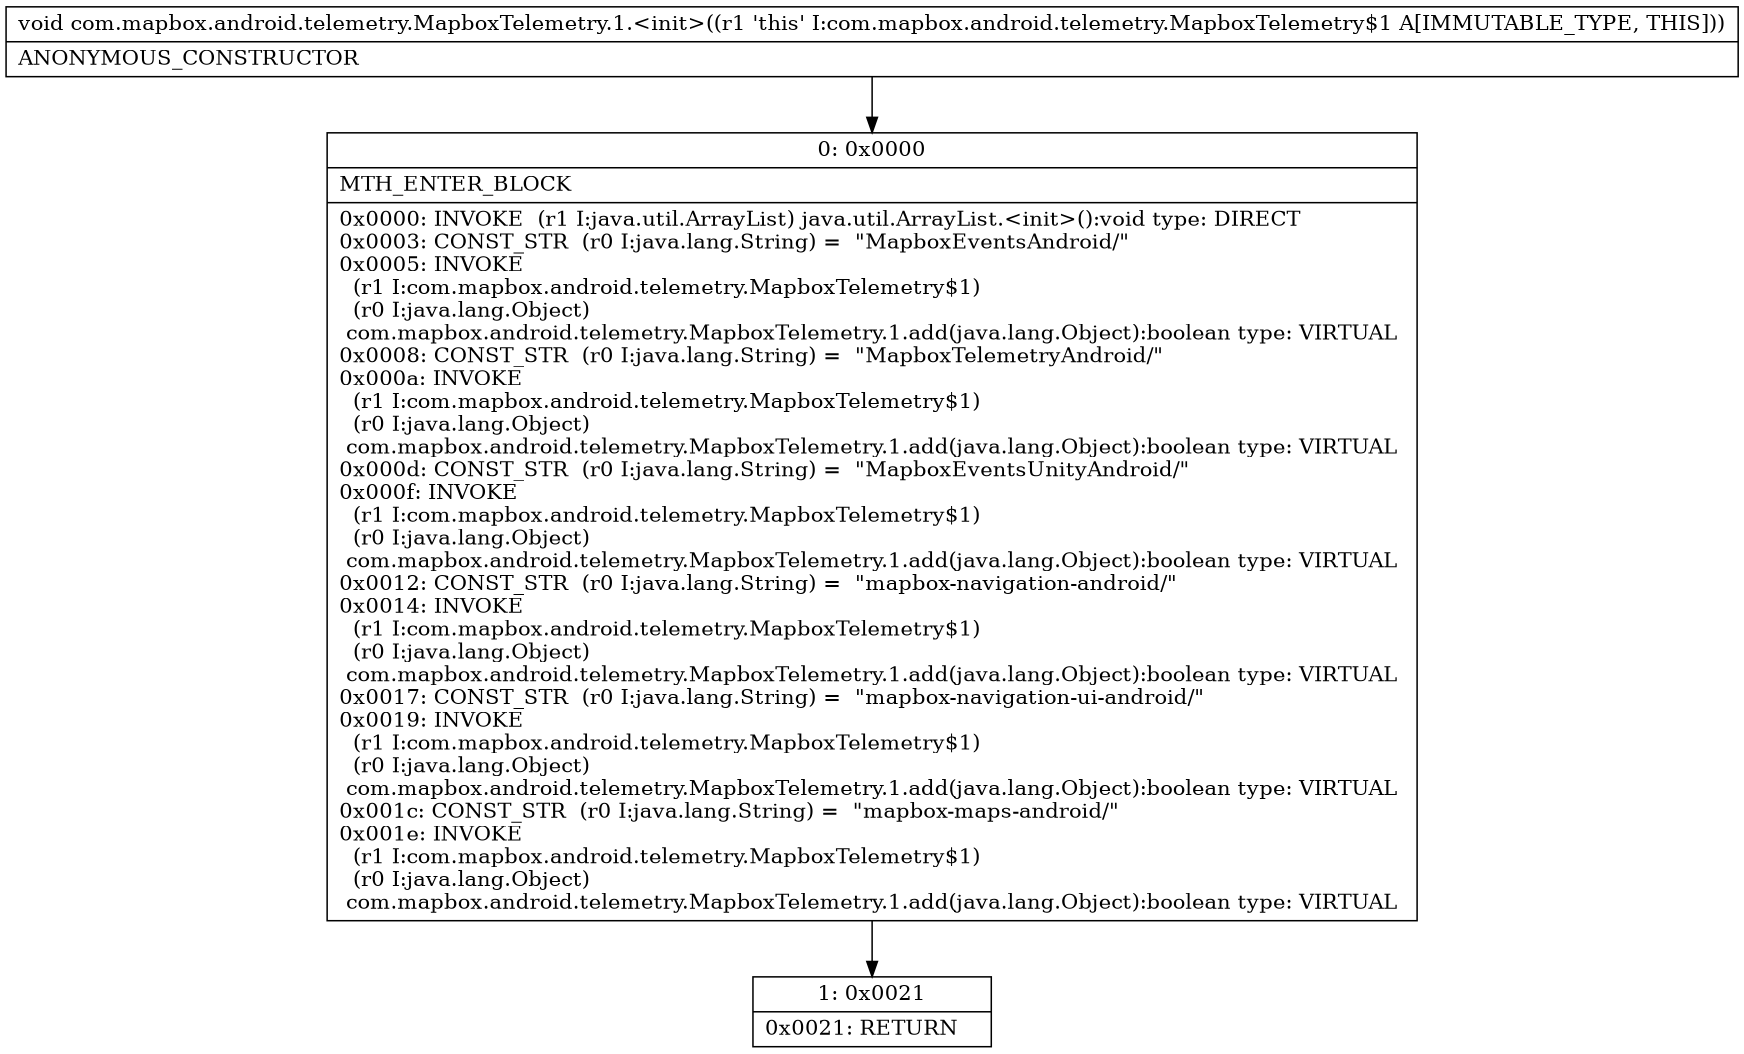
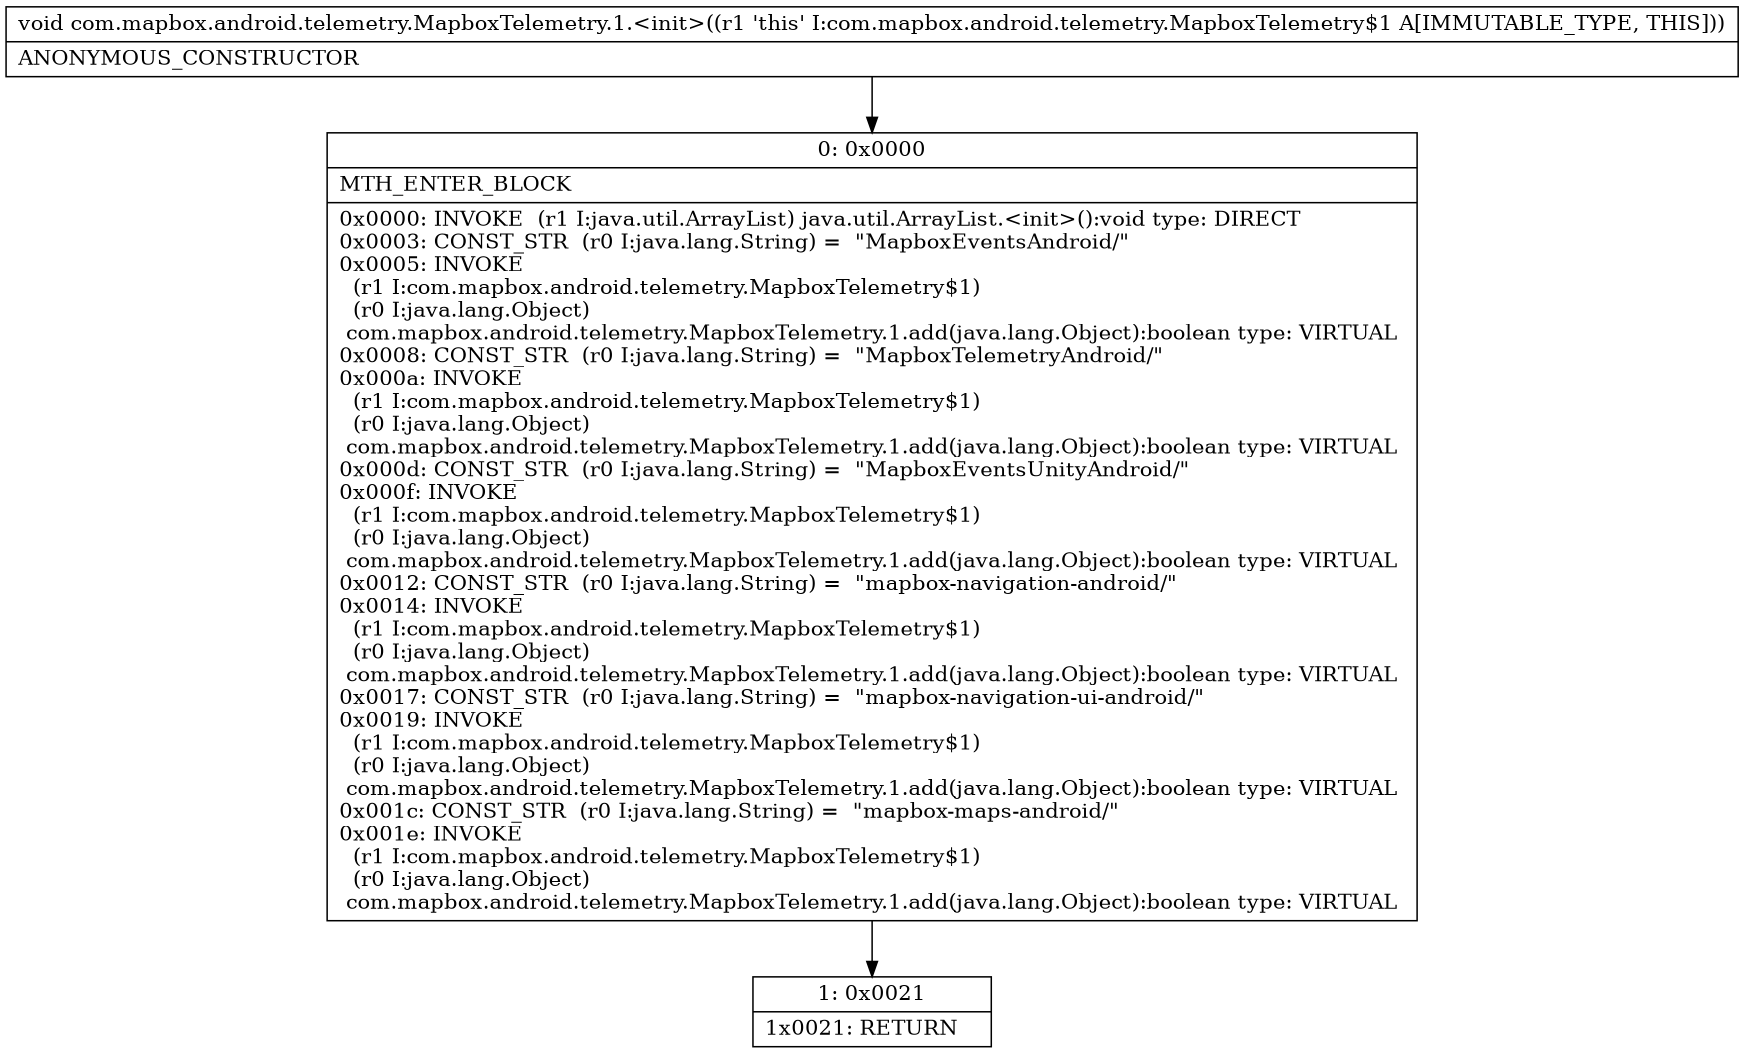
(872, 1028) -> (872, 1028)
